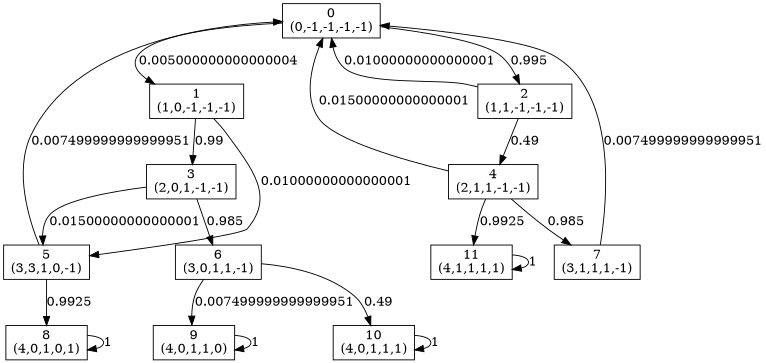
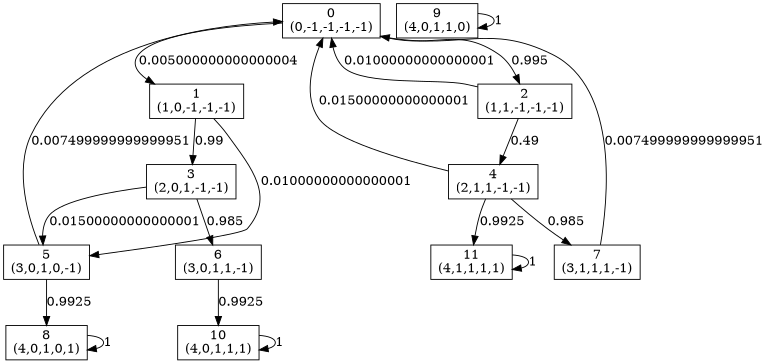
(47, 262) -> (47, 262)
(195, 297) -> none
(378, 302) -> (241, 302)
